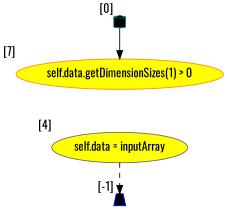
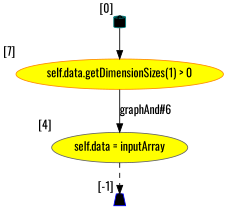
none -> (120, 107)
